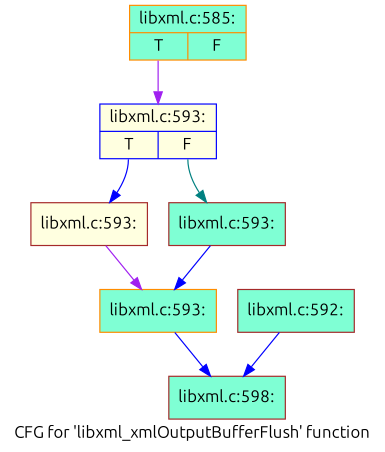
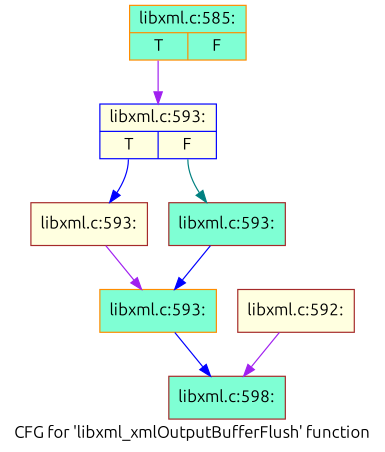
(296, 311) -> (296, 311)
(265, 350) -> (265, 350)
